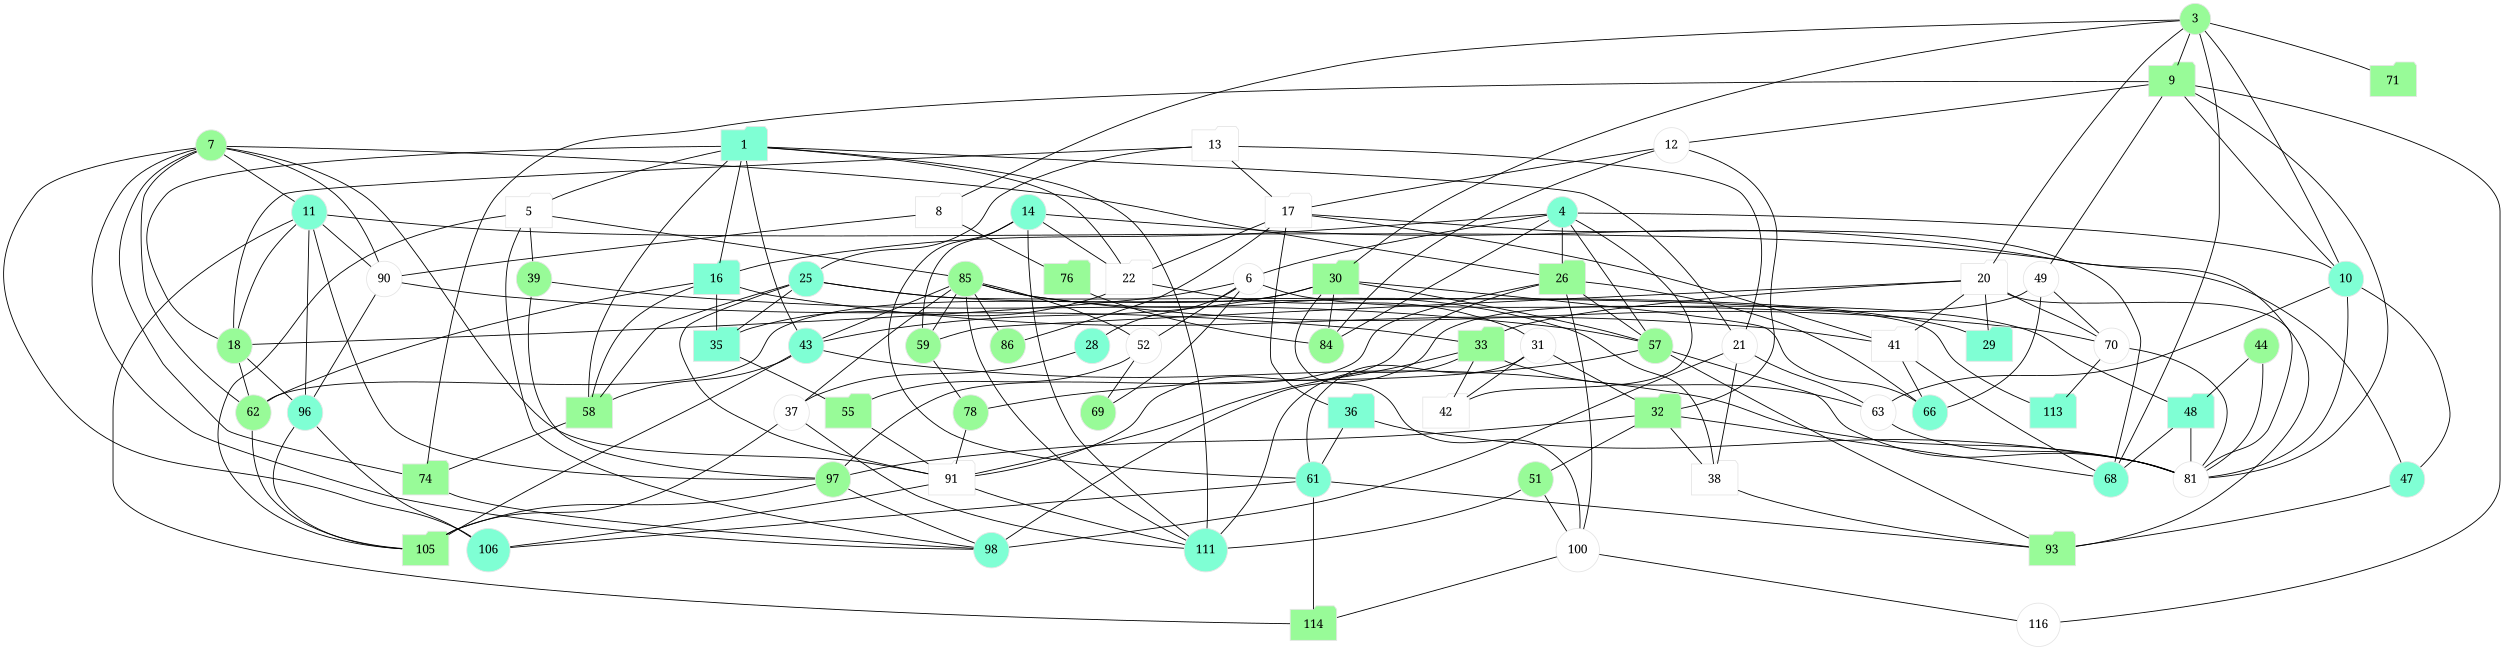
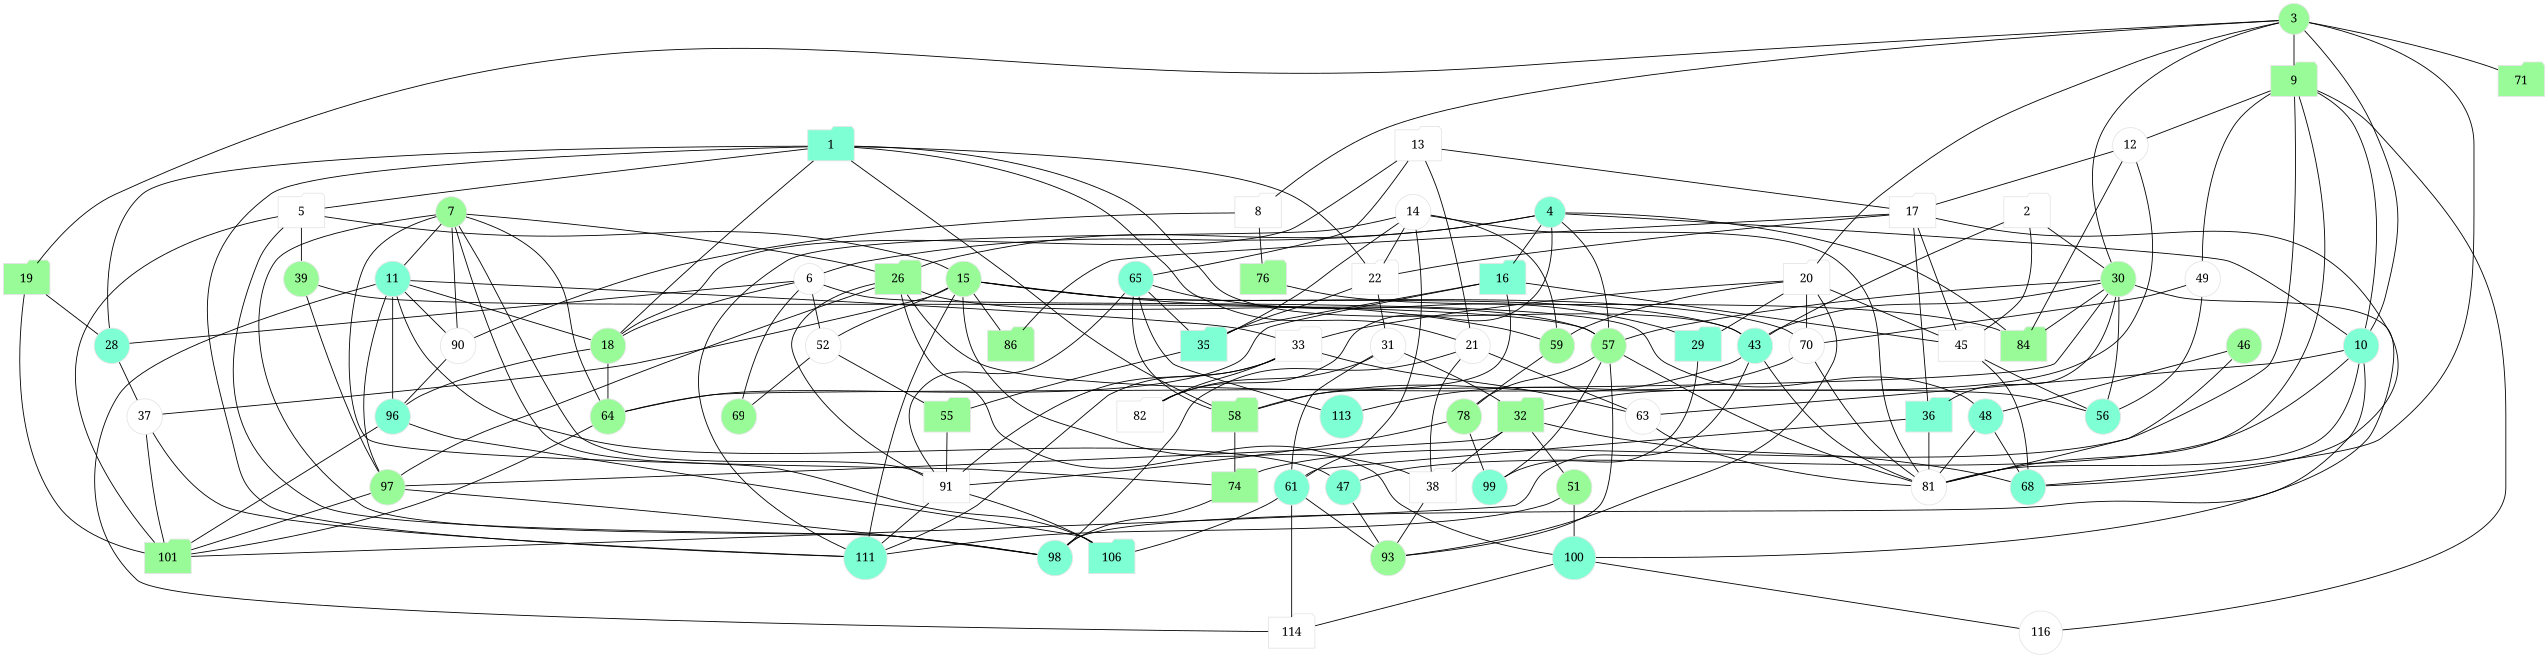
(730, 212) -> (402, 156)
(1028, 212) -> (1413, 212)
none -> (2027, 212)
none -> (27, 279)
(806, 279) -> (1136, 279)
(966, 279) -> (964, 279)
(1336, 279) -> (2118, 279)
none -> (1316, 283)
(798, 312) -> (779, 298)
(1463, 325) -> (1755, 511)
(1008, 346) -> (1011, 346)
(1326, 346) -> (2024, 346)
(1481, 346) -> (1299, 346)
(1895, 346) -> (1962, 346)
(2262, 346) -> (2244, 346)
none -> (2069, 374)
(253, 413) -> (608, 417)
(1446, 413) -> (1140, 417)
(1930, 413) -> (2103, 417)
(2053, 413) -> (1342, 417)
(2191, 413) -> (1986, 417)
none -> (1490, 487)
(426, 550) -> (168, 558)
(488, 550) -> (1112, 558)
(1578, 550) -> (1574, 558)
(2052, 550) -> (1388, 558)
(1313, 625) -> (1292, 633)
